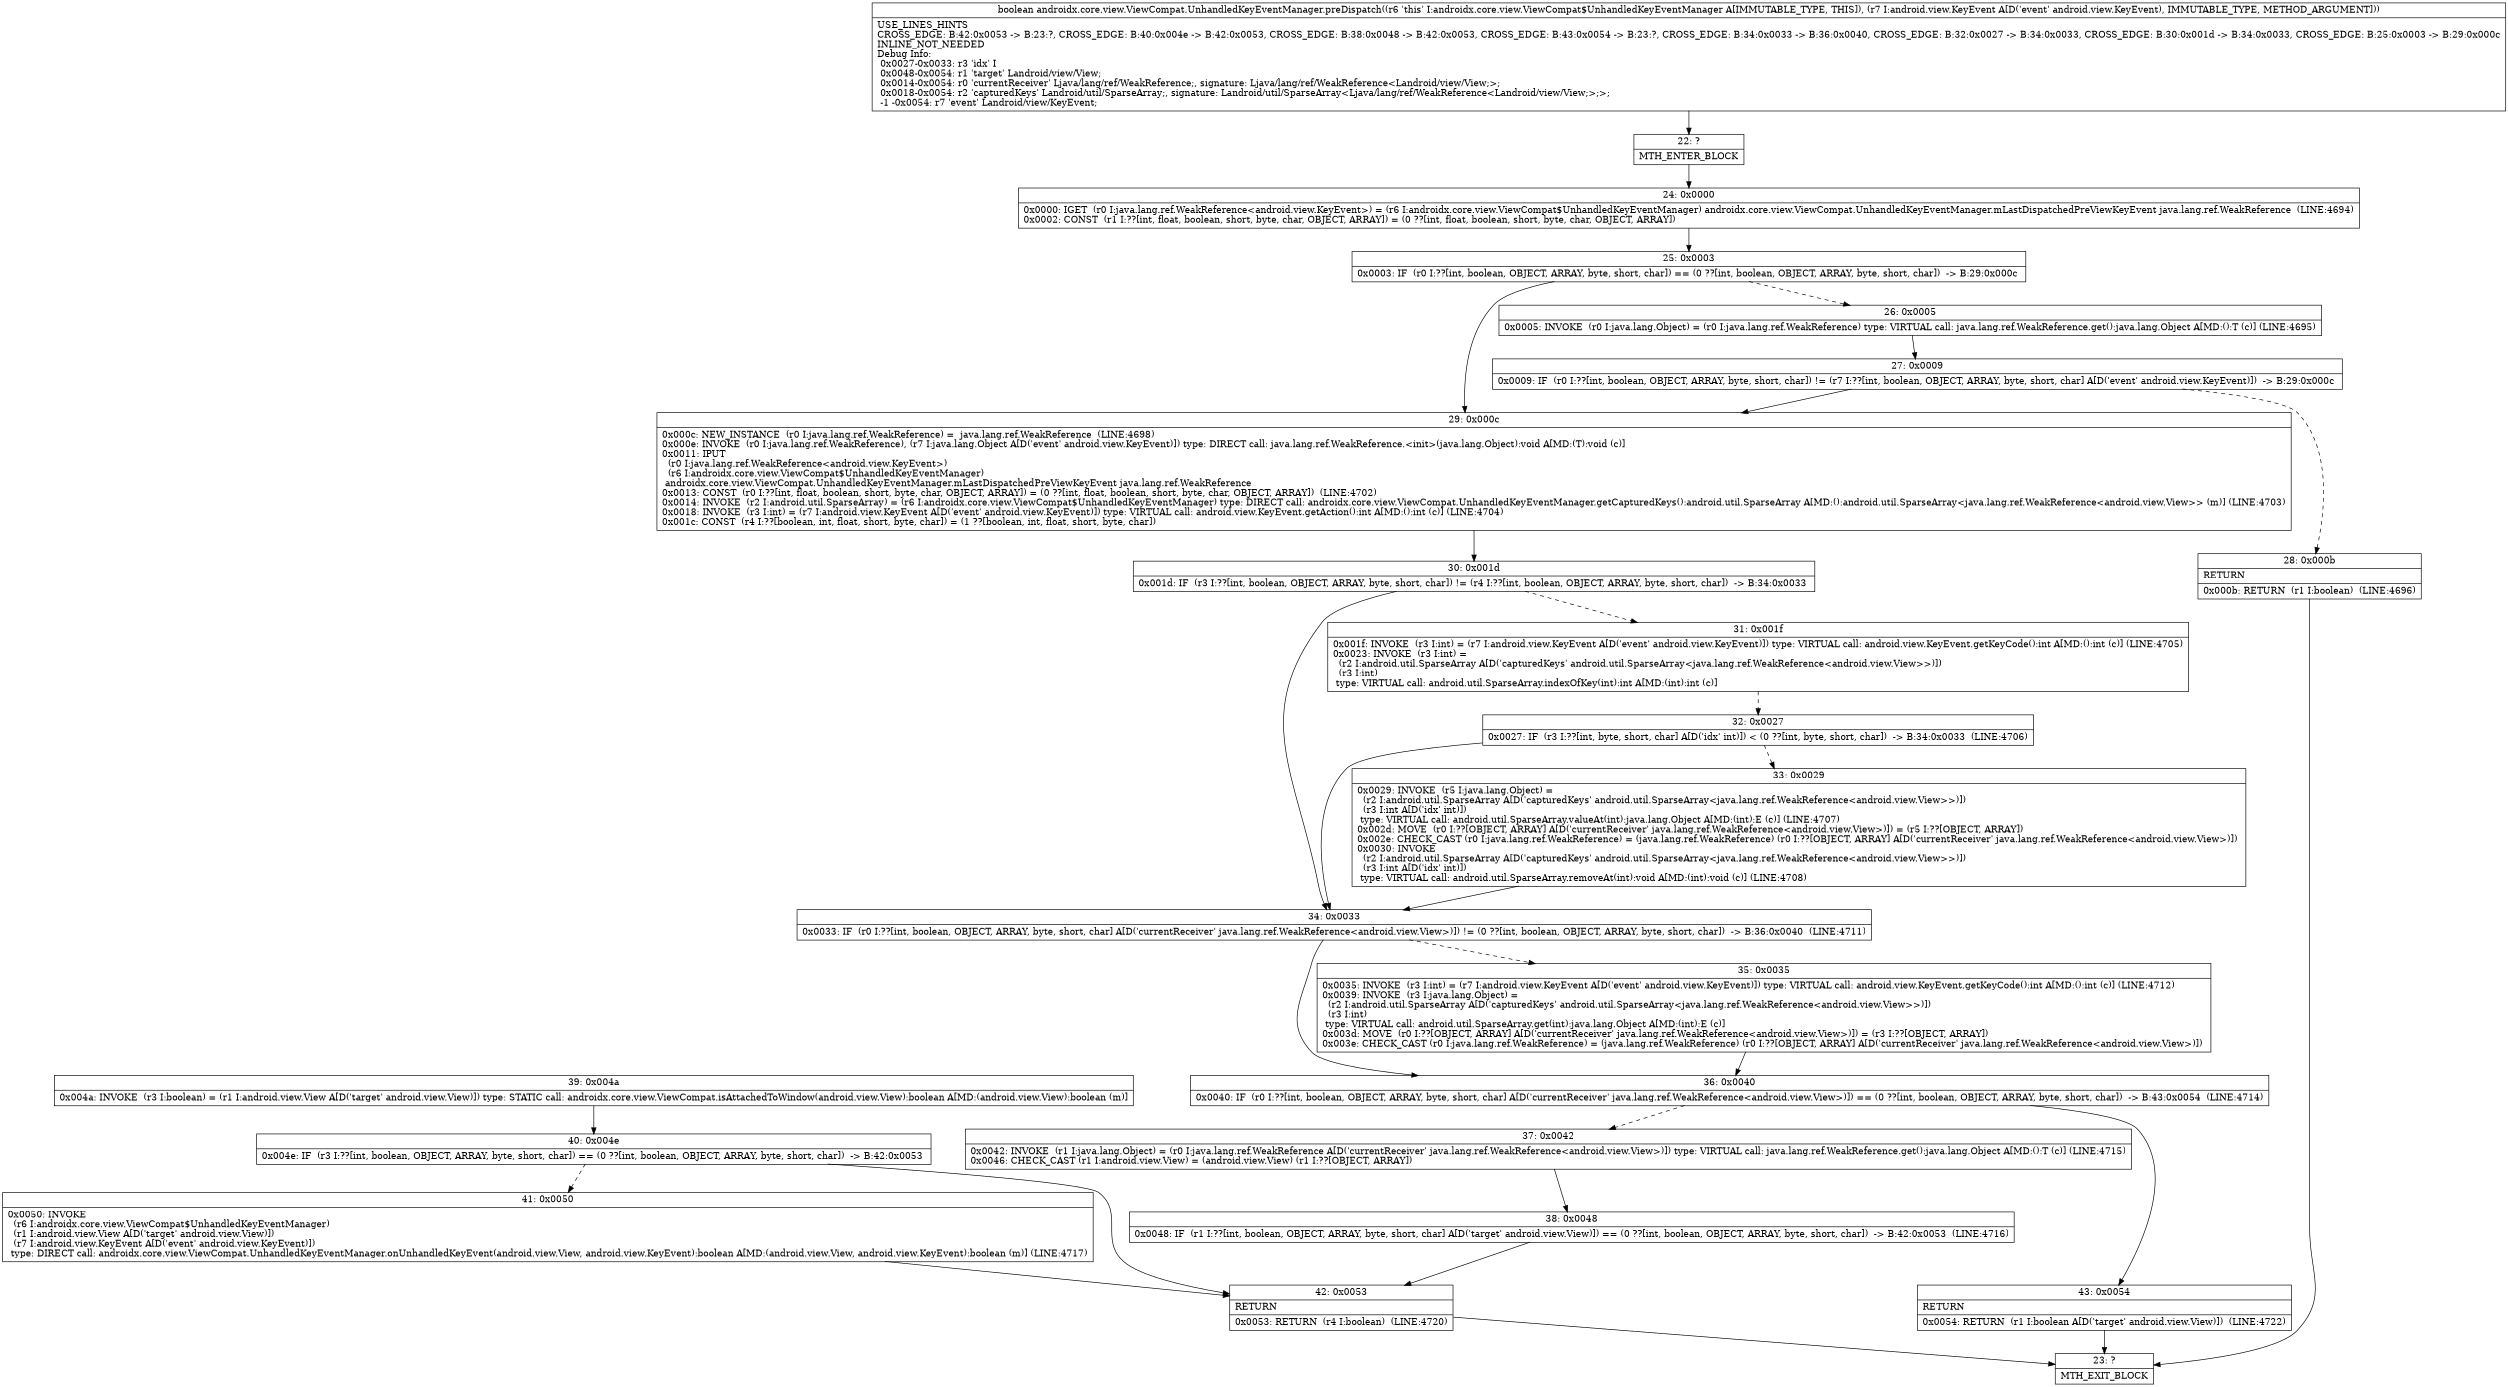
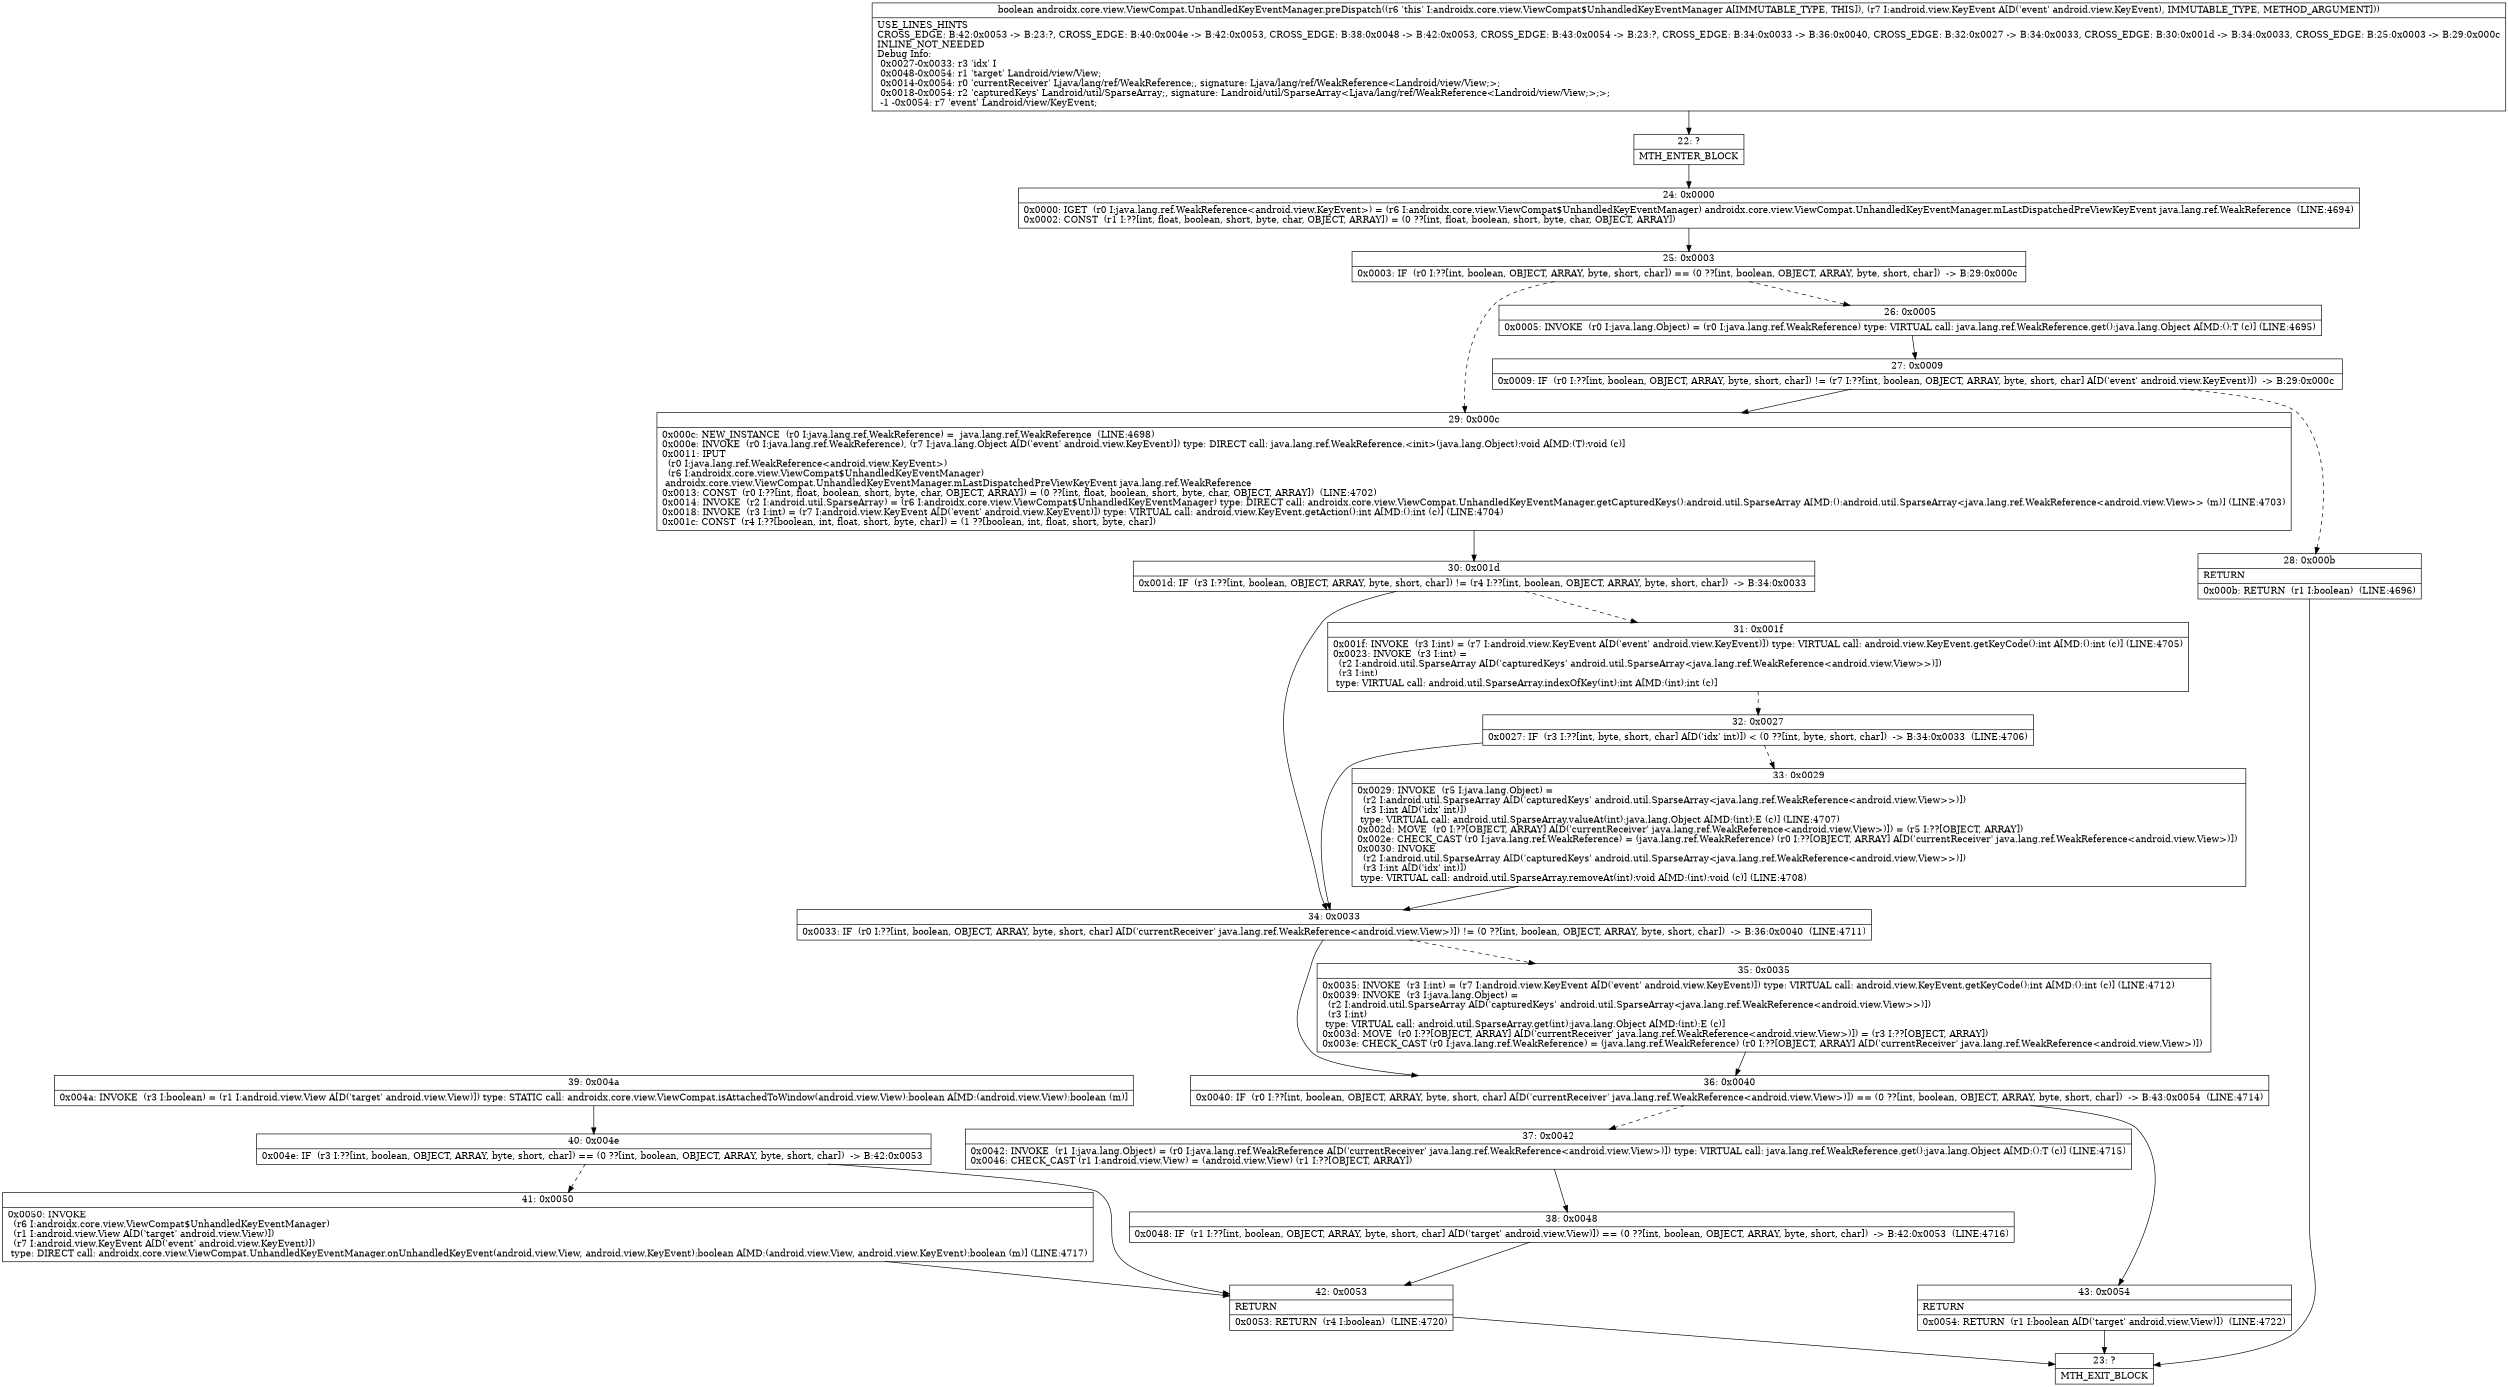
(1481, 322) -> (1481, 322)
